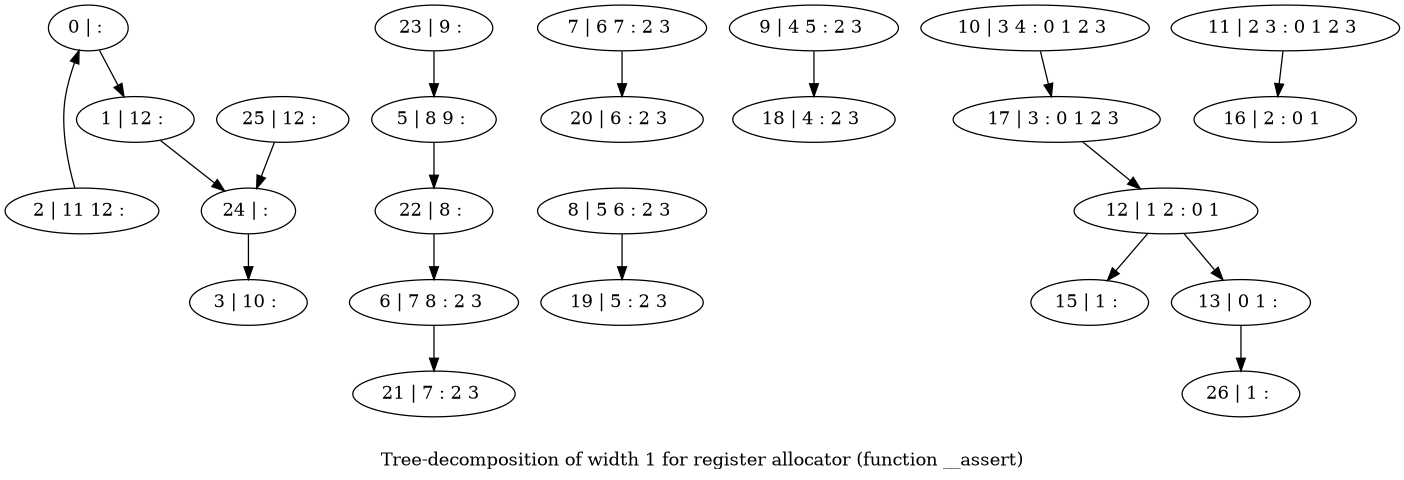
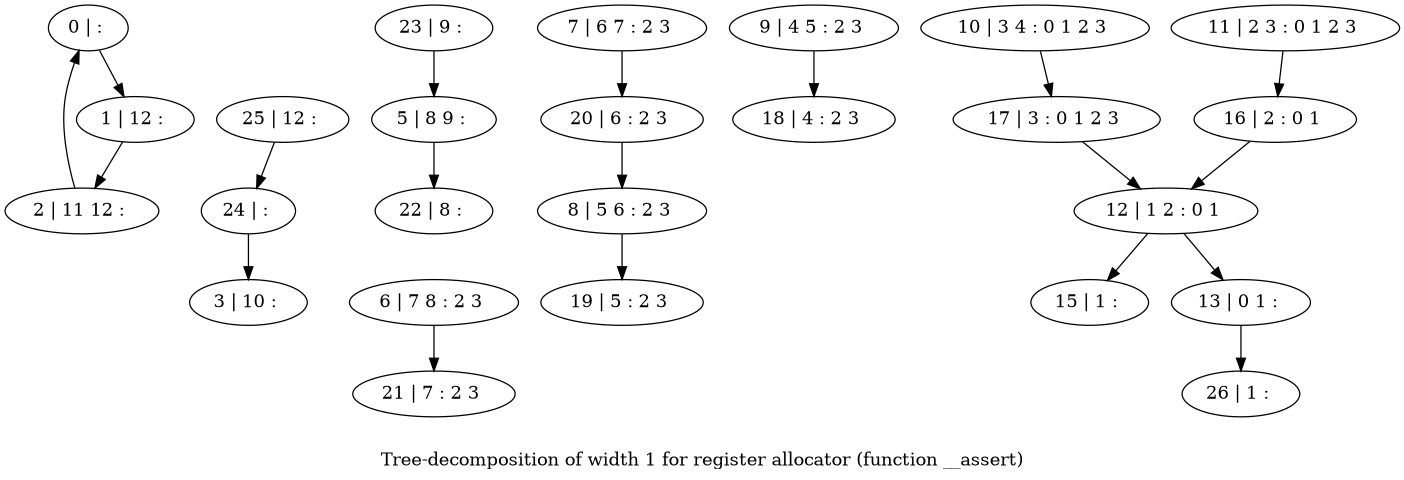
none -> (622, 159)
none -> (1226, 161)
(187, 162) -> (112, 159)
(434, 250) -> none
